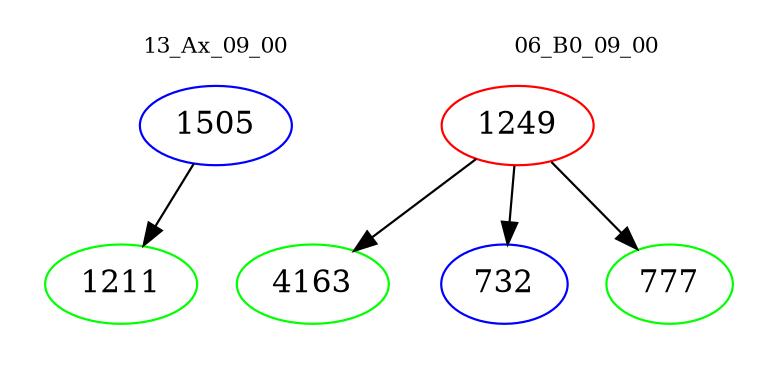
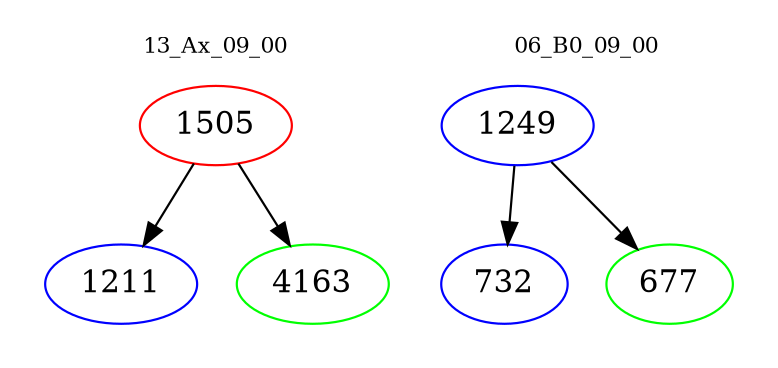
(216, 126) -> (216, 126)
(518, 126) -> (518, 126)
(437, 188) -> (258, 195)
(121, 284) -> (121, 284)
(670, 284) -> (670, 284)
